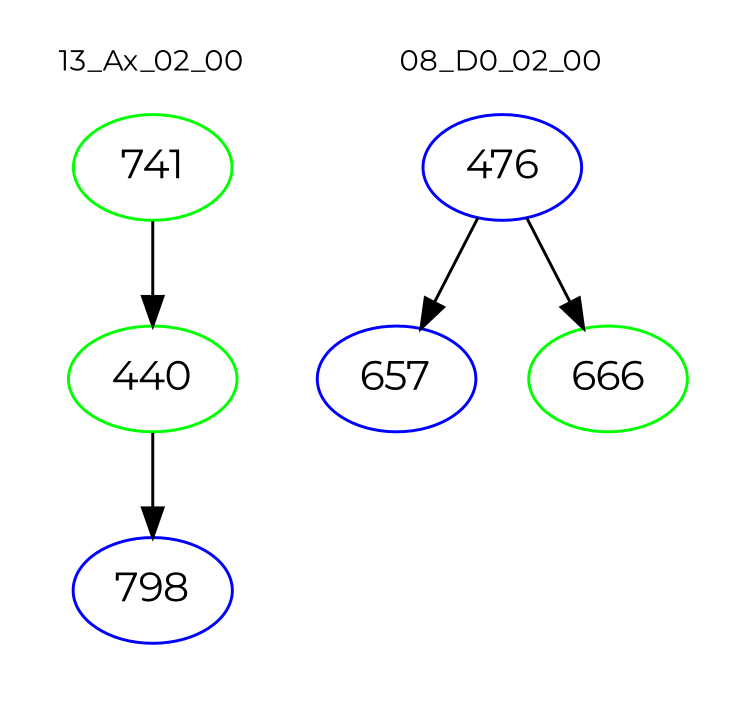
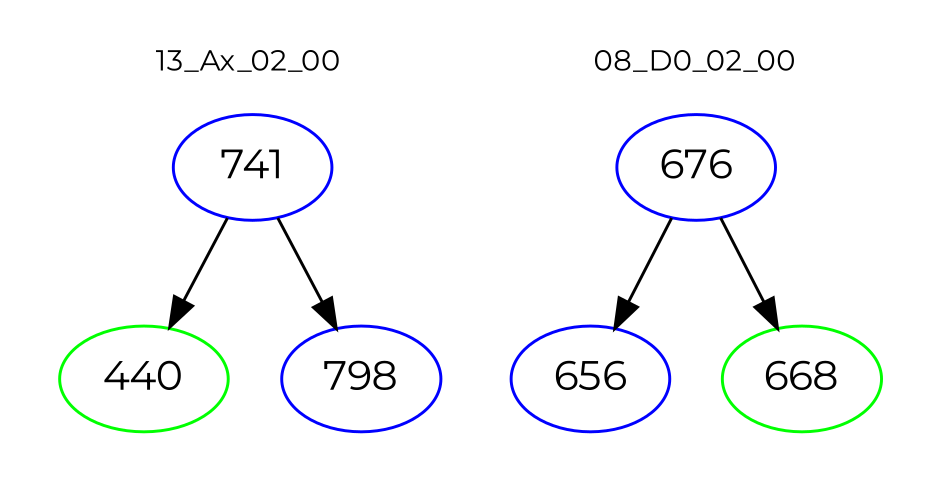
(153, 167) -> (253, 167)
(502, 167) -> (696, 167)
(397, 379) -> (590, 379)
(608, 379) -> (802, 379)
(153, 470) -> (300, 260)
